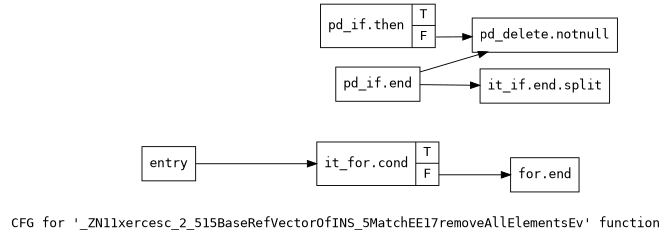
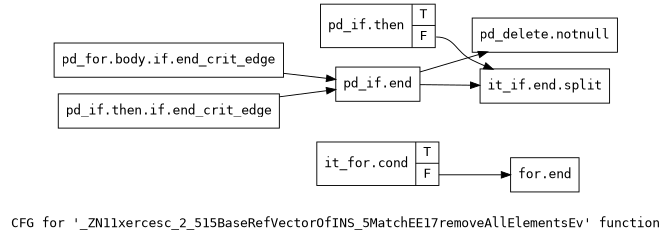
(449, 37) -> (460, 51)
none -> (169, 60)
none -> (169, 111)
(169, 164) -> none
